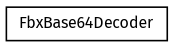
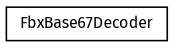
(87, 24) -> (87, 24)
